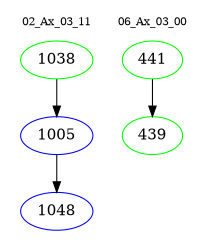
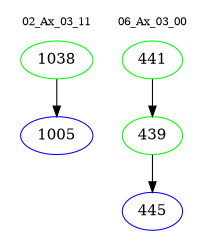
(57, 211) -> none
none -> (152, 211)
